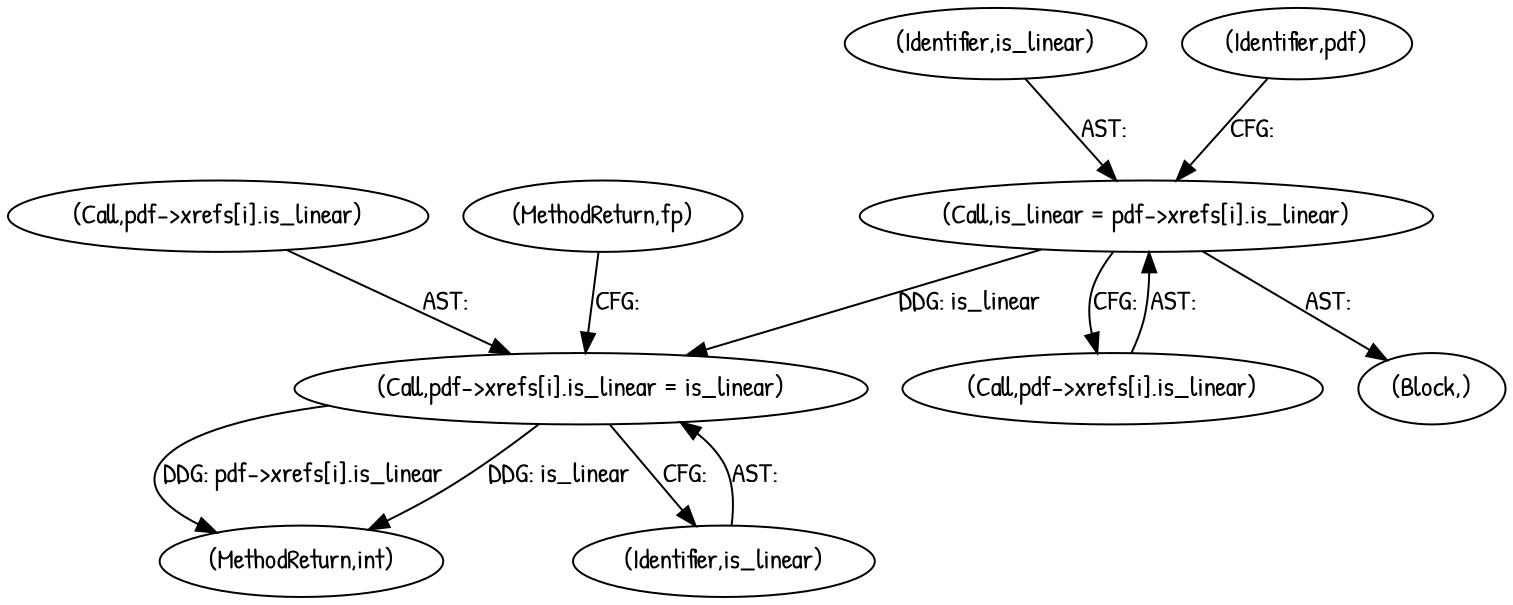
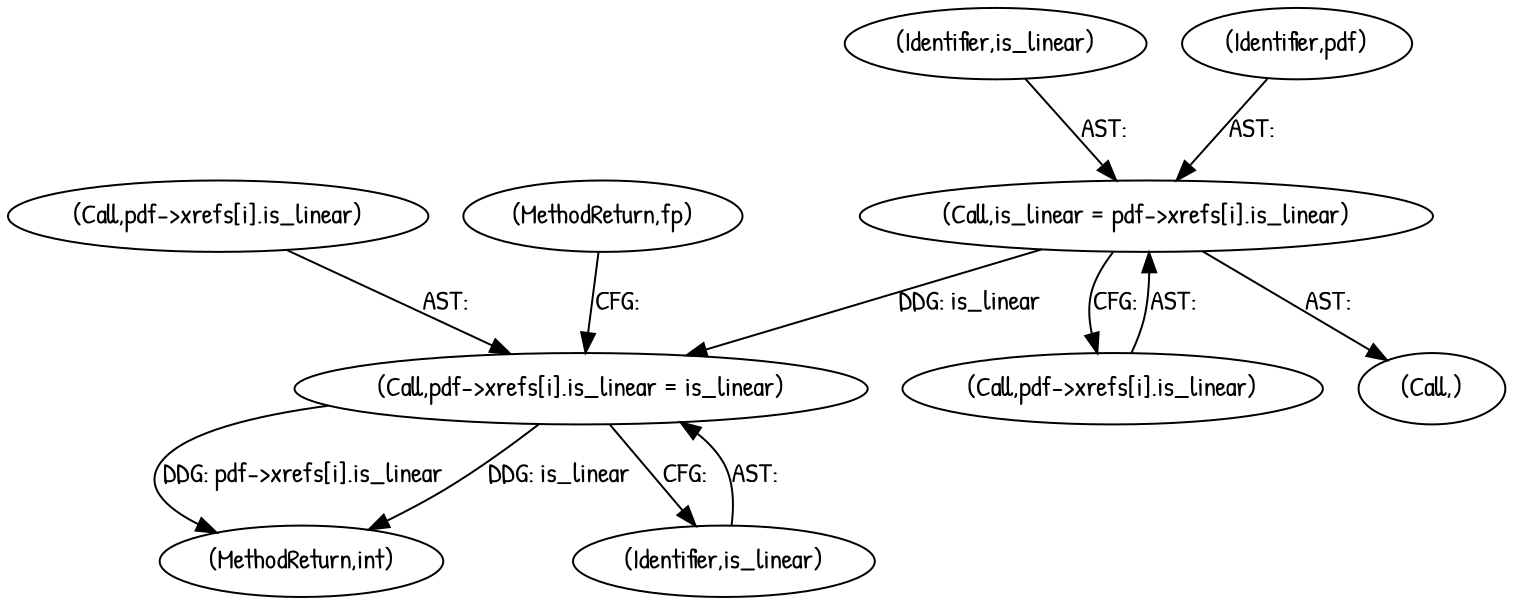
(1255, 130) -> (1255, 130)
(1432, 389) -> (1432, 389)
